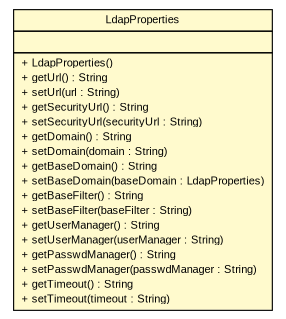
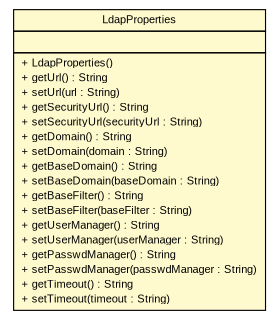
(143, 181) -> (121, 181)
